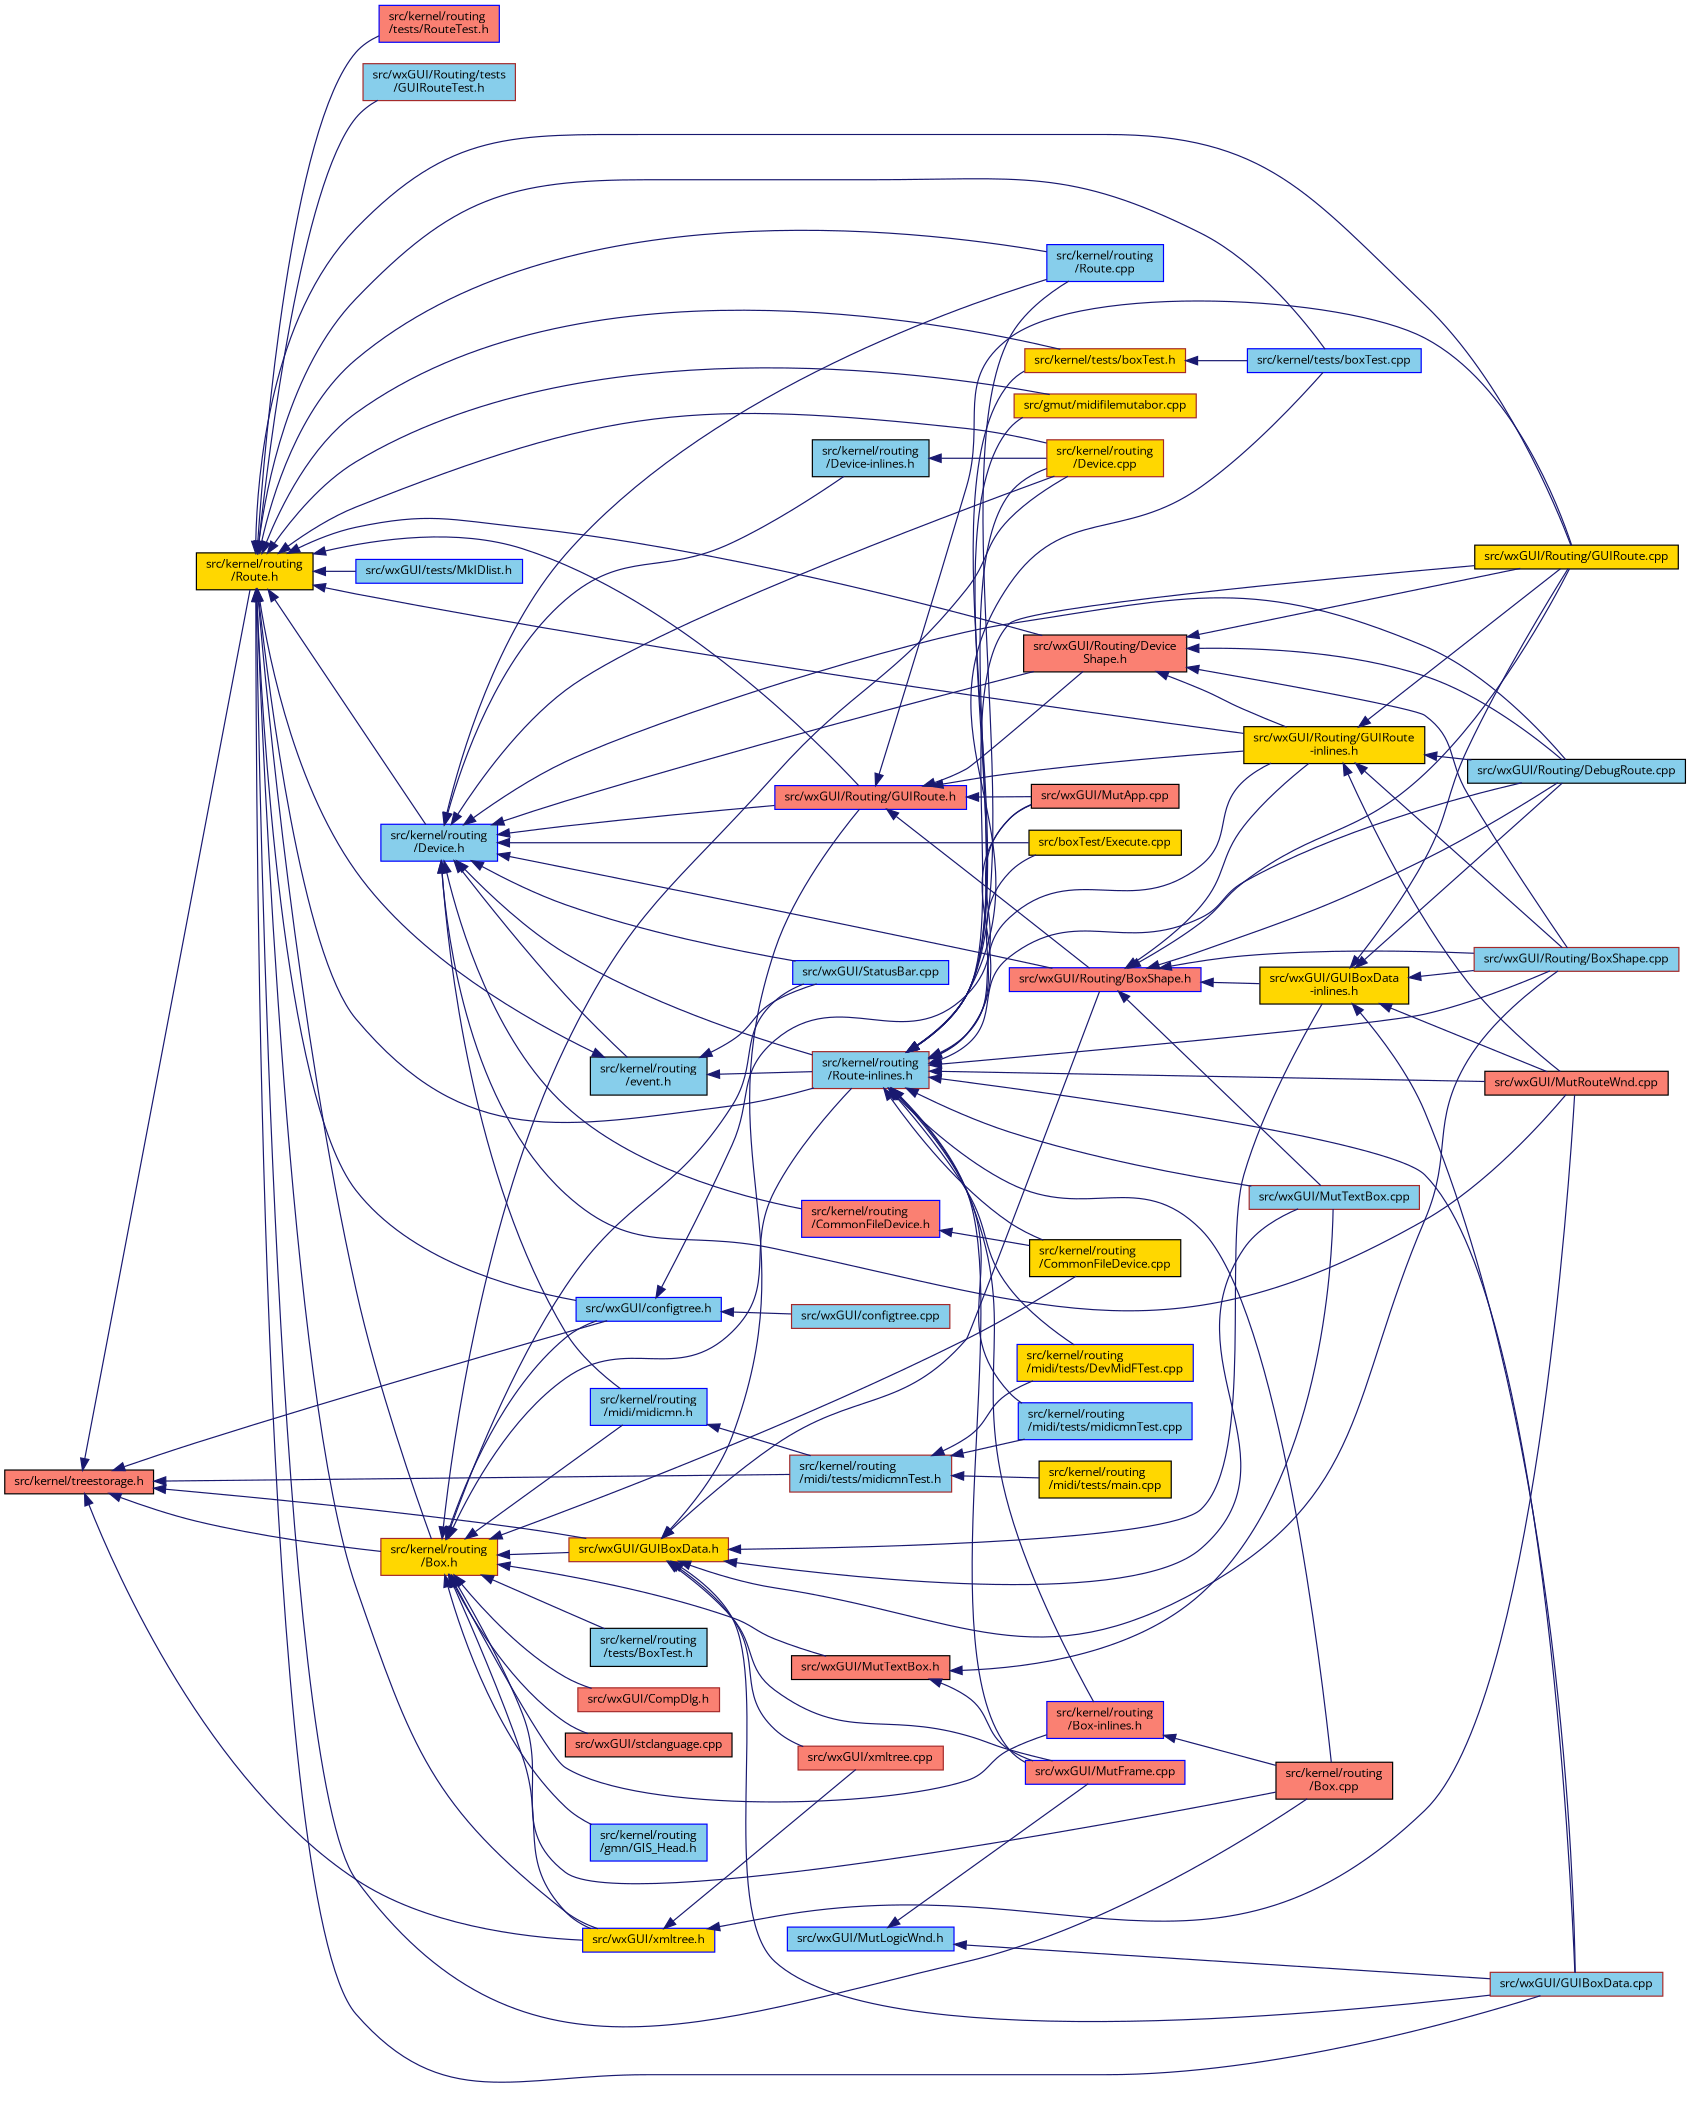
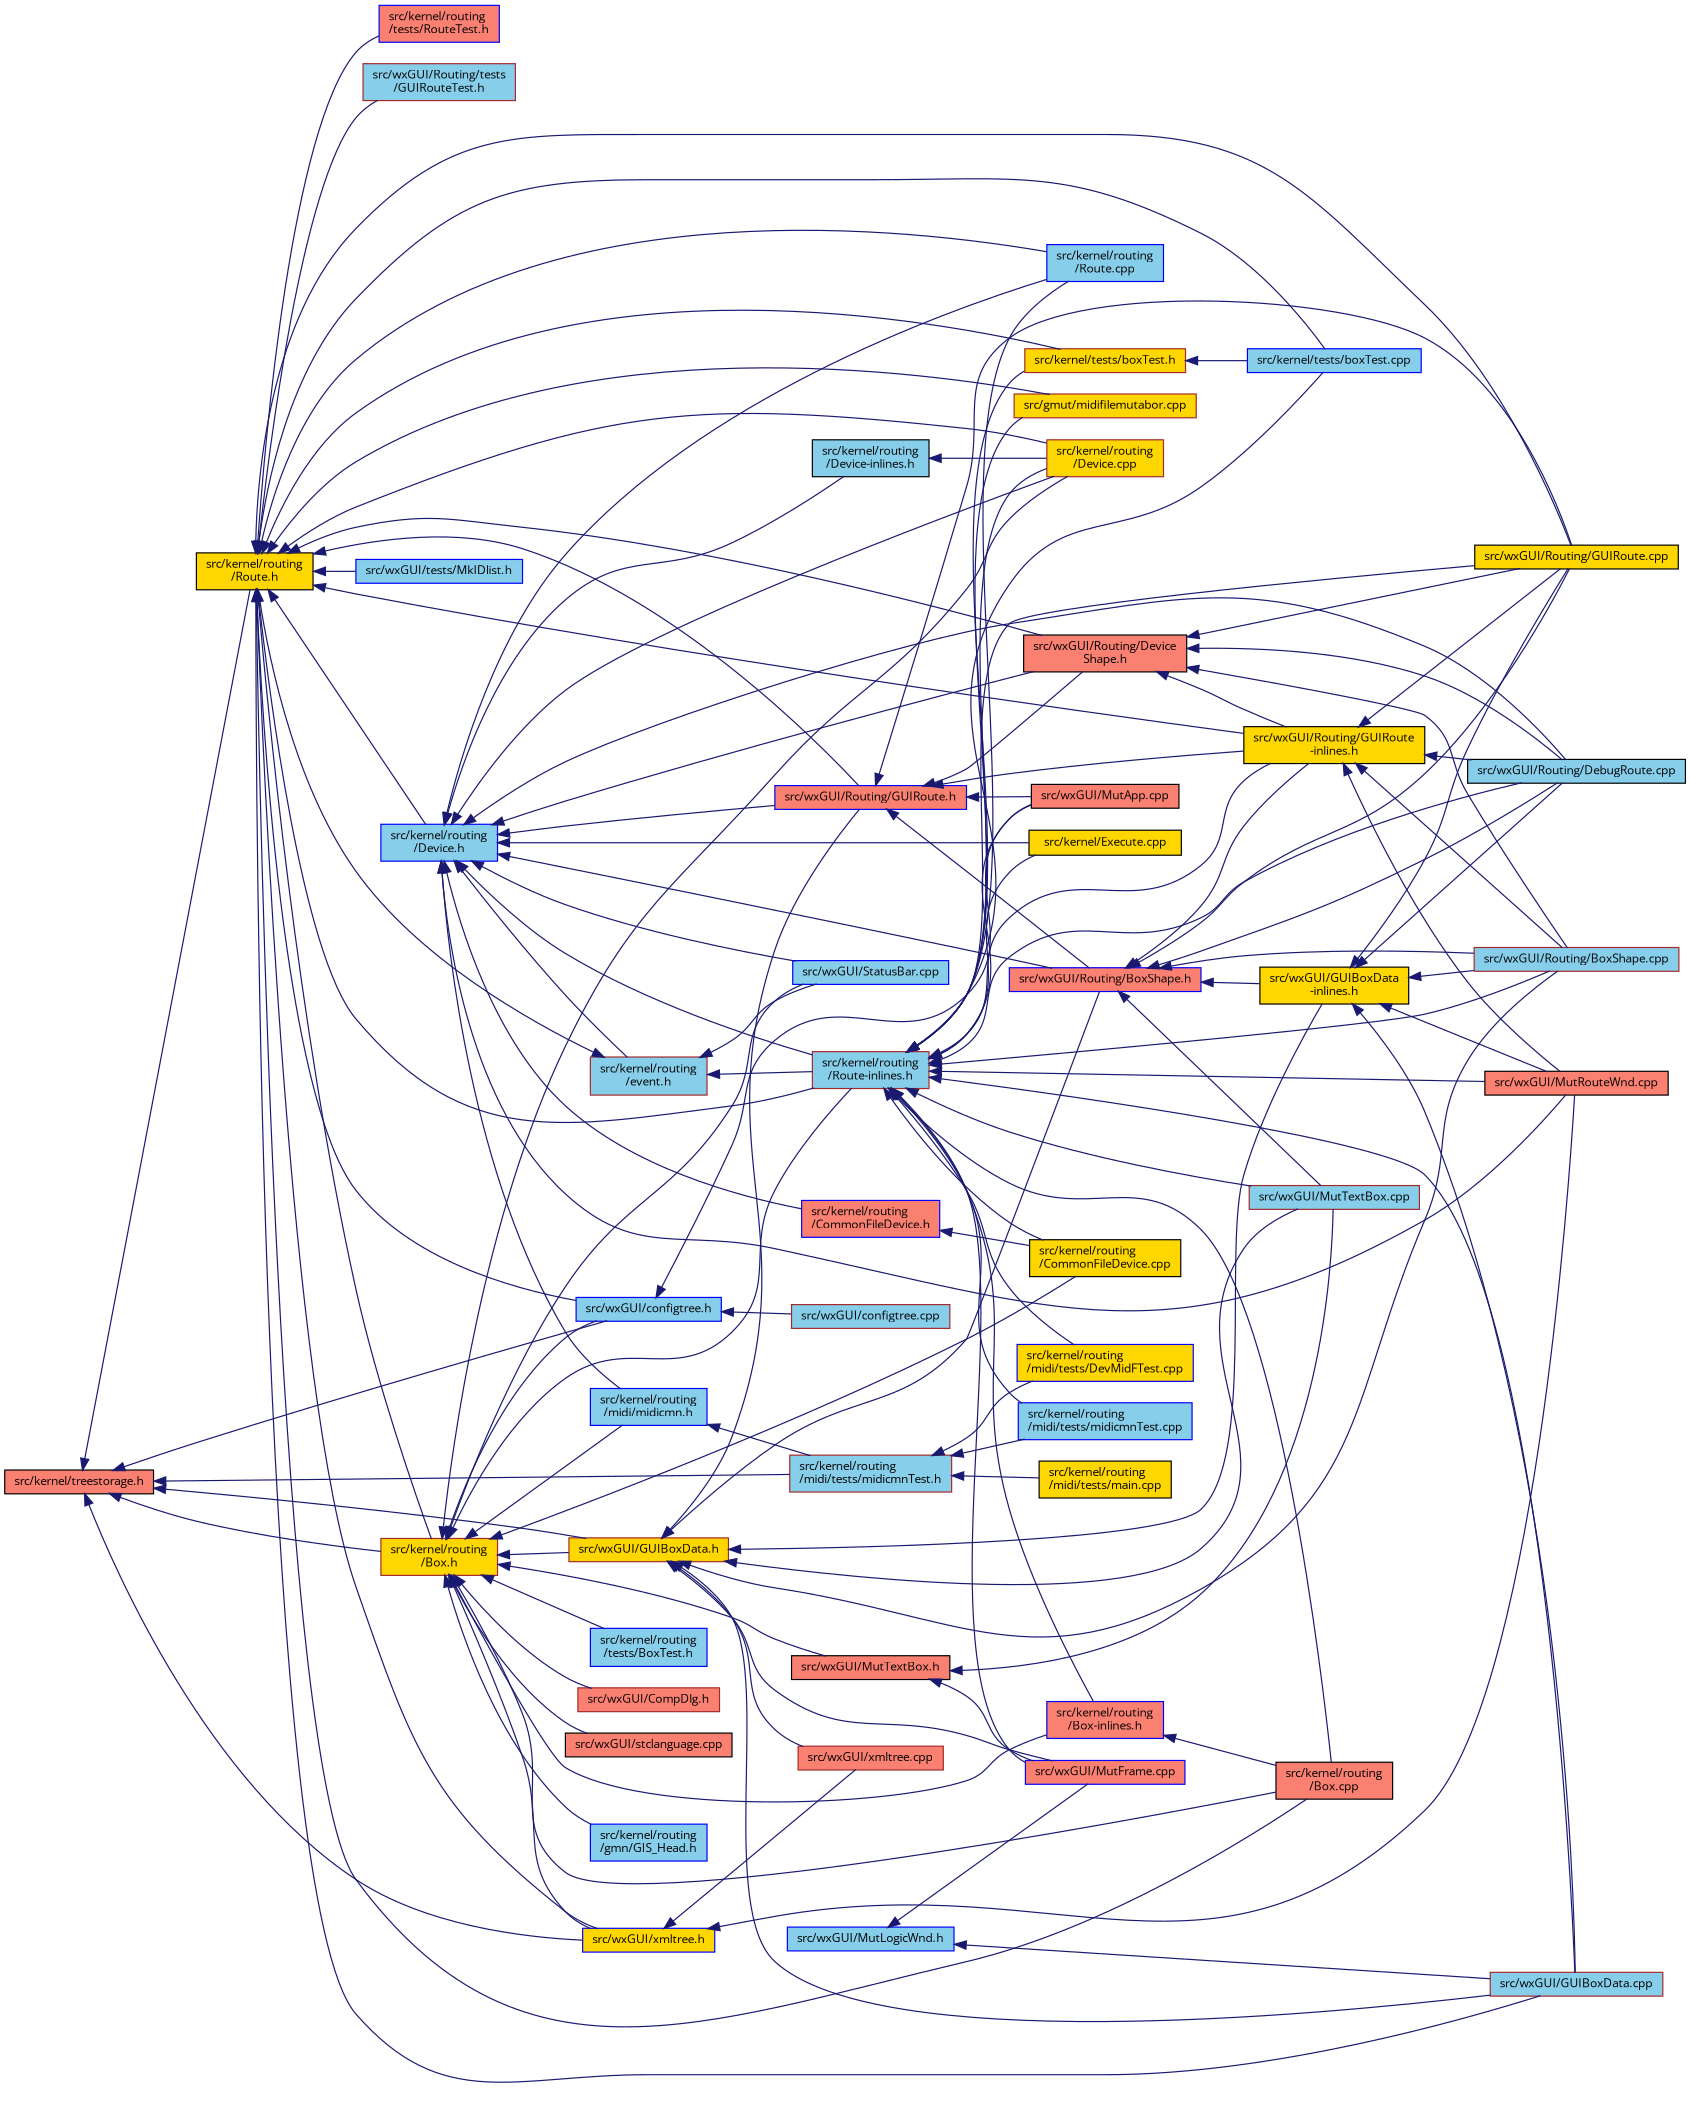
(1105, 843) -> (1105, 843)
(649, 1076) -> (649, 1076)
(649, 1647) -> (649, 1647)
